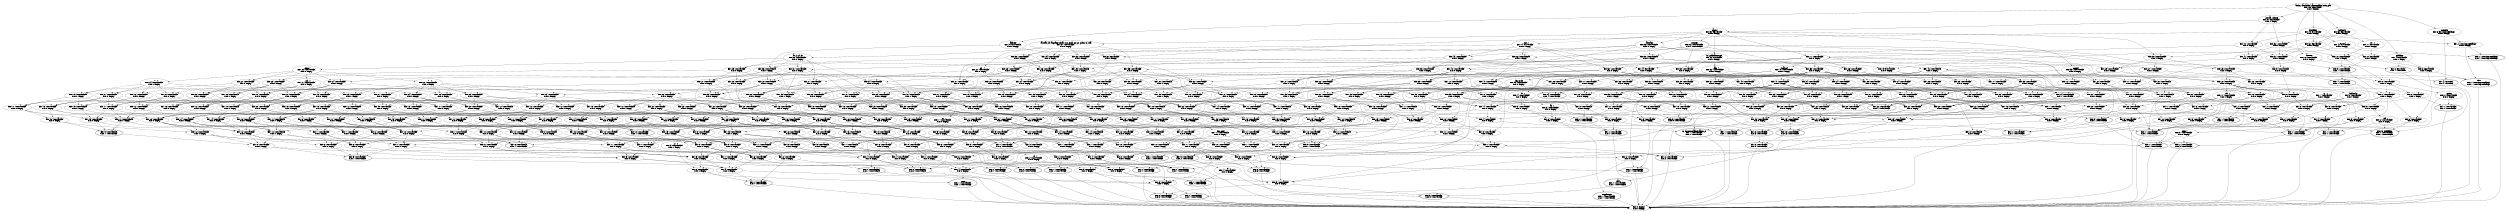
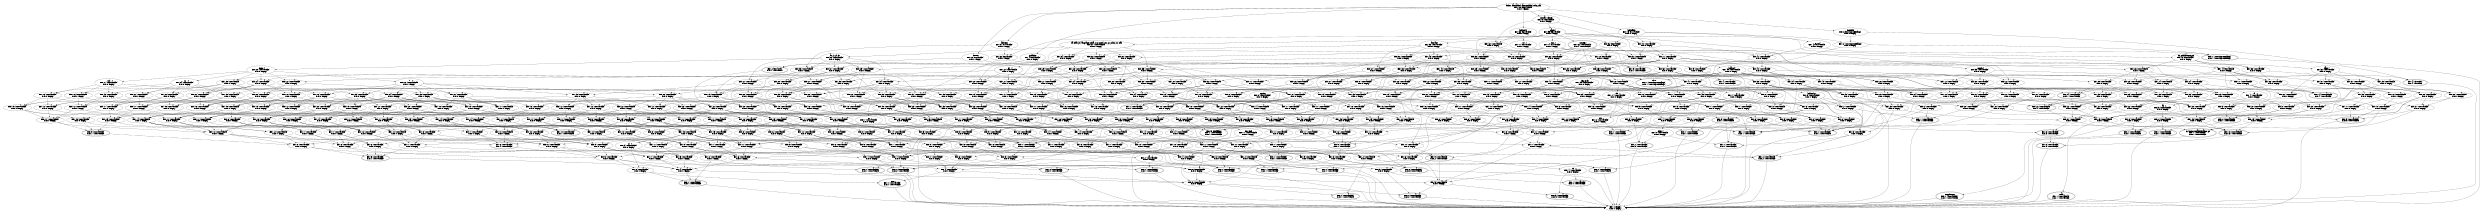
(1529, 193) -> (1839, 206)
